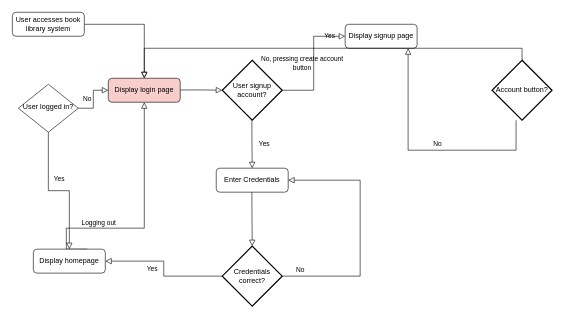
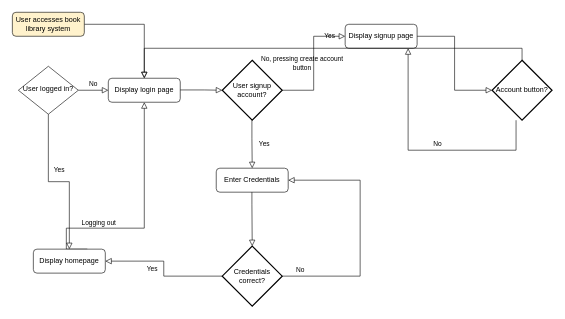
(48, 24) -> (48, 24)
none -> (455, 60)
(144, 90) -> (144, 90)
(48, 108) -> (48, 90)
